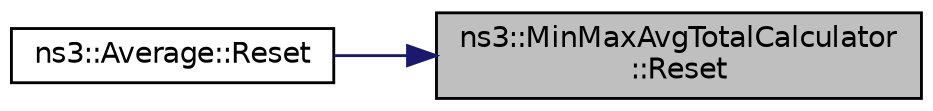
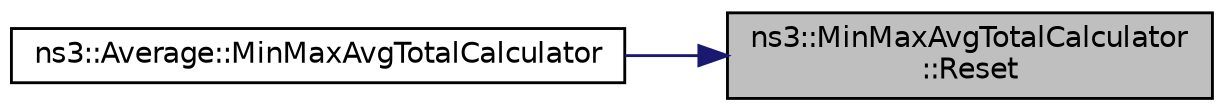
(173, 56) -> (318, 56)
